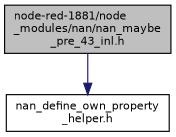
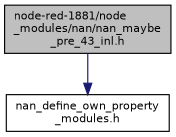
(88, 113) -> (88, 113)
